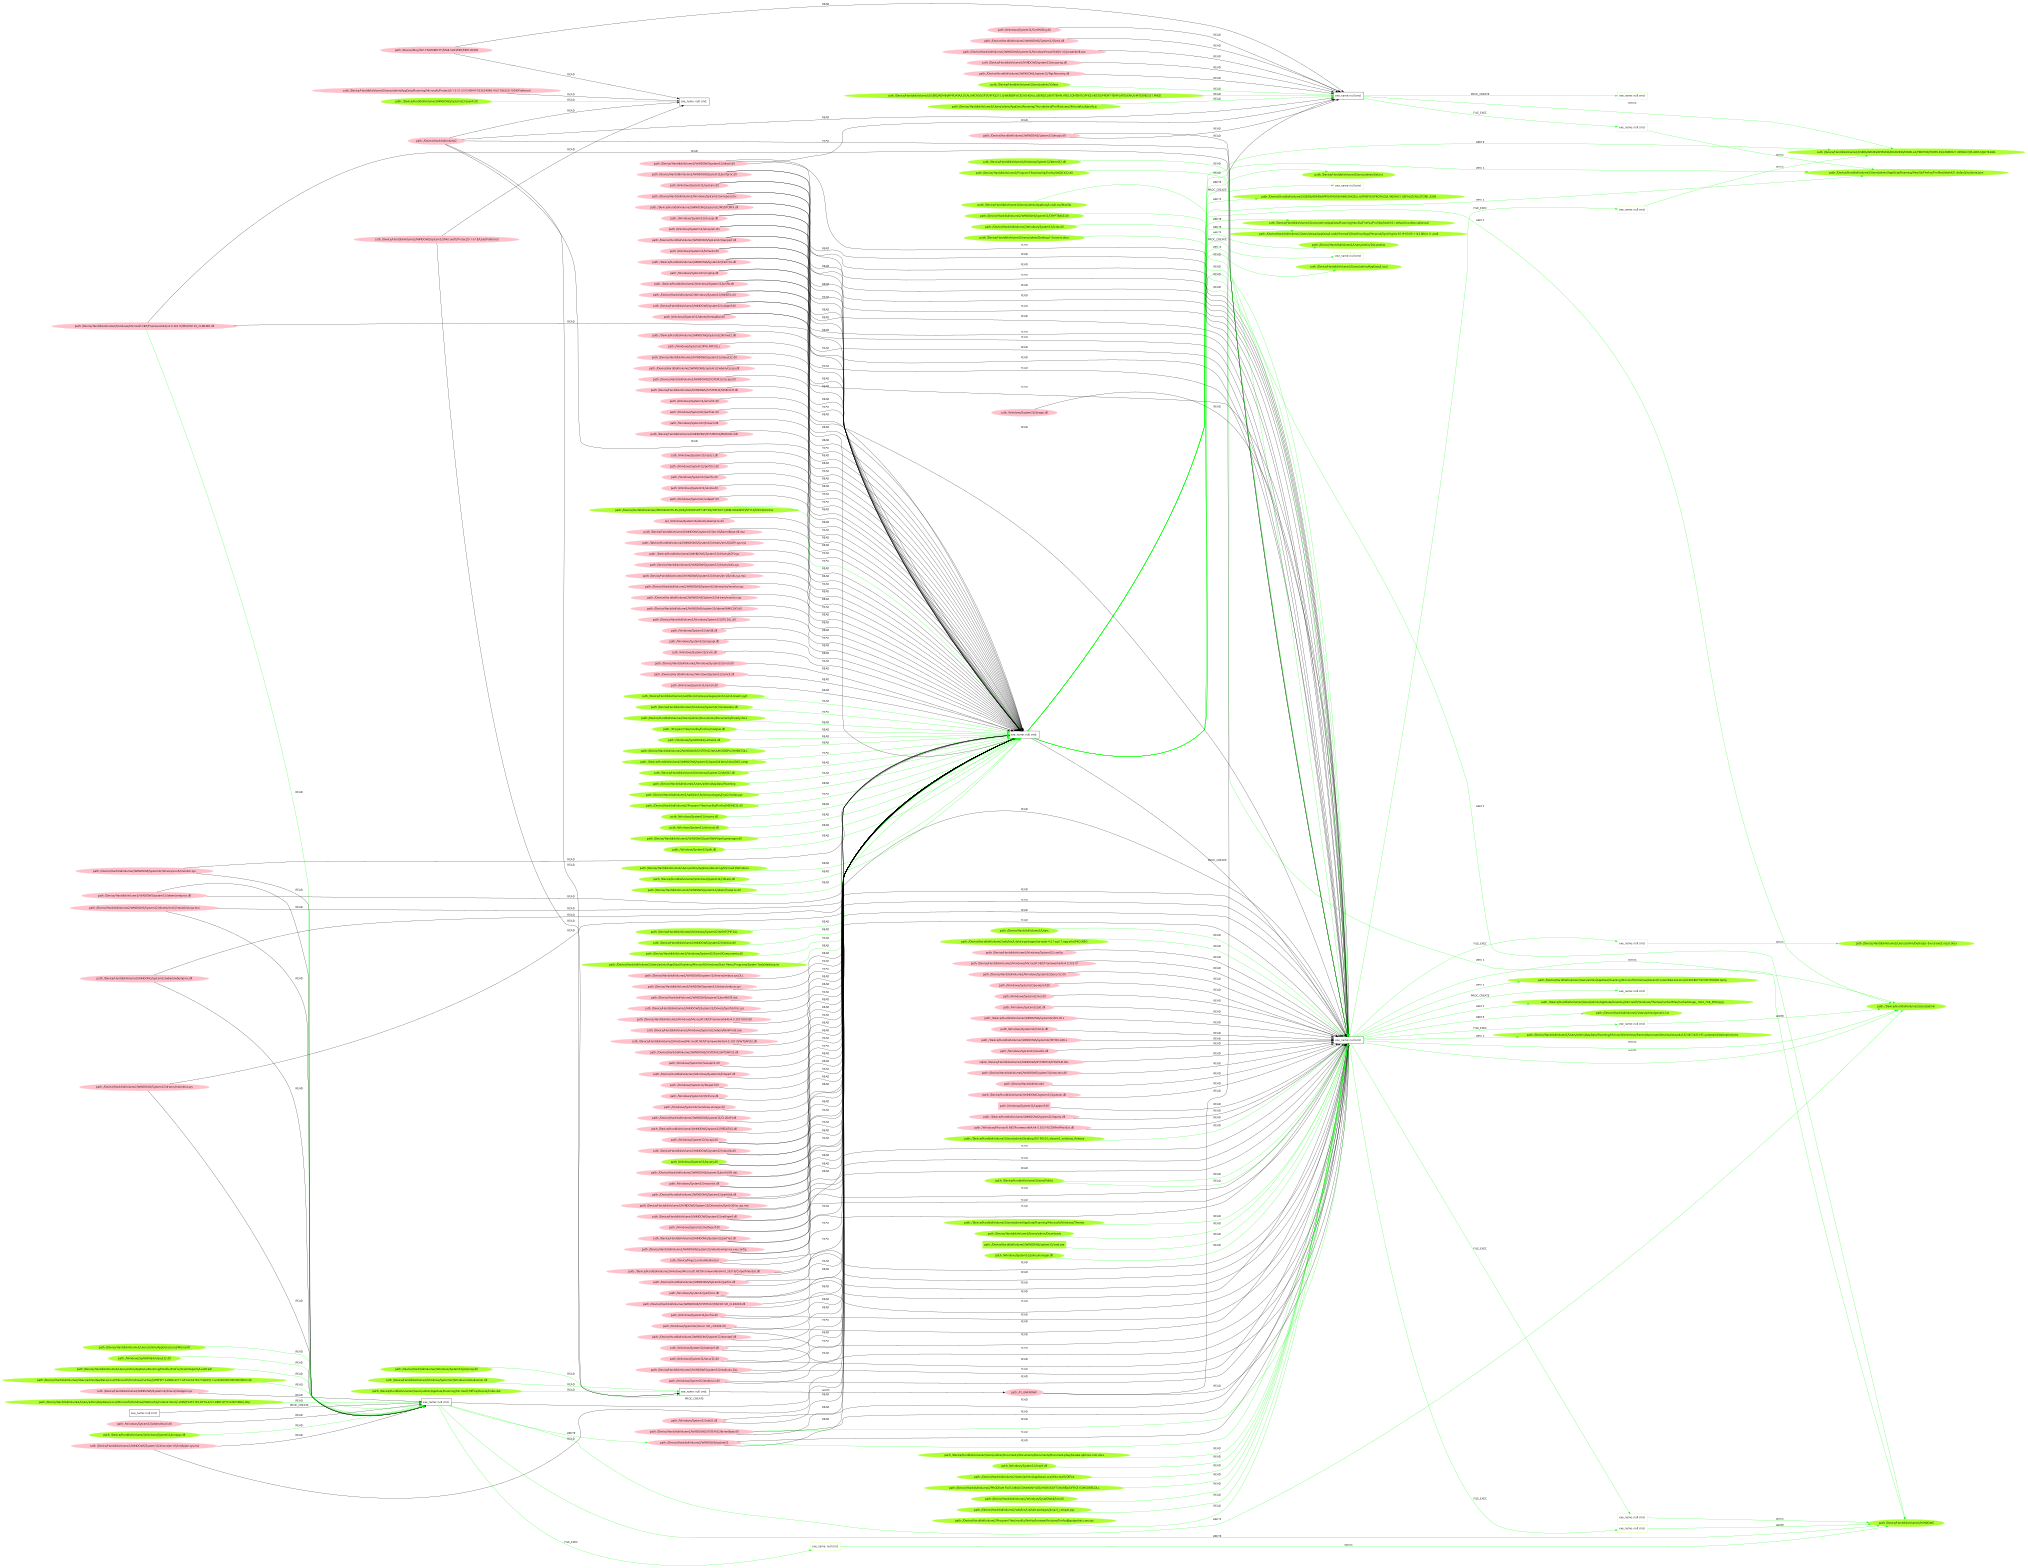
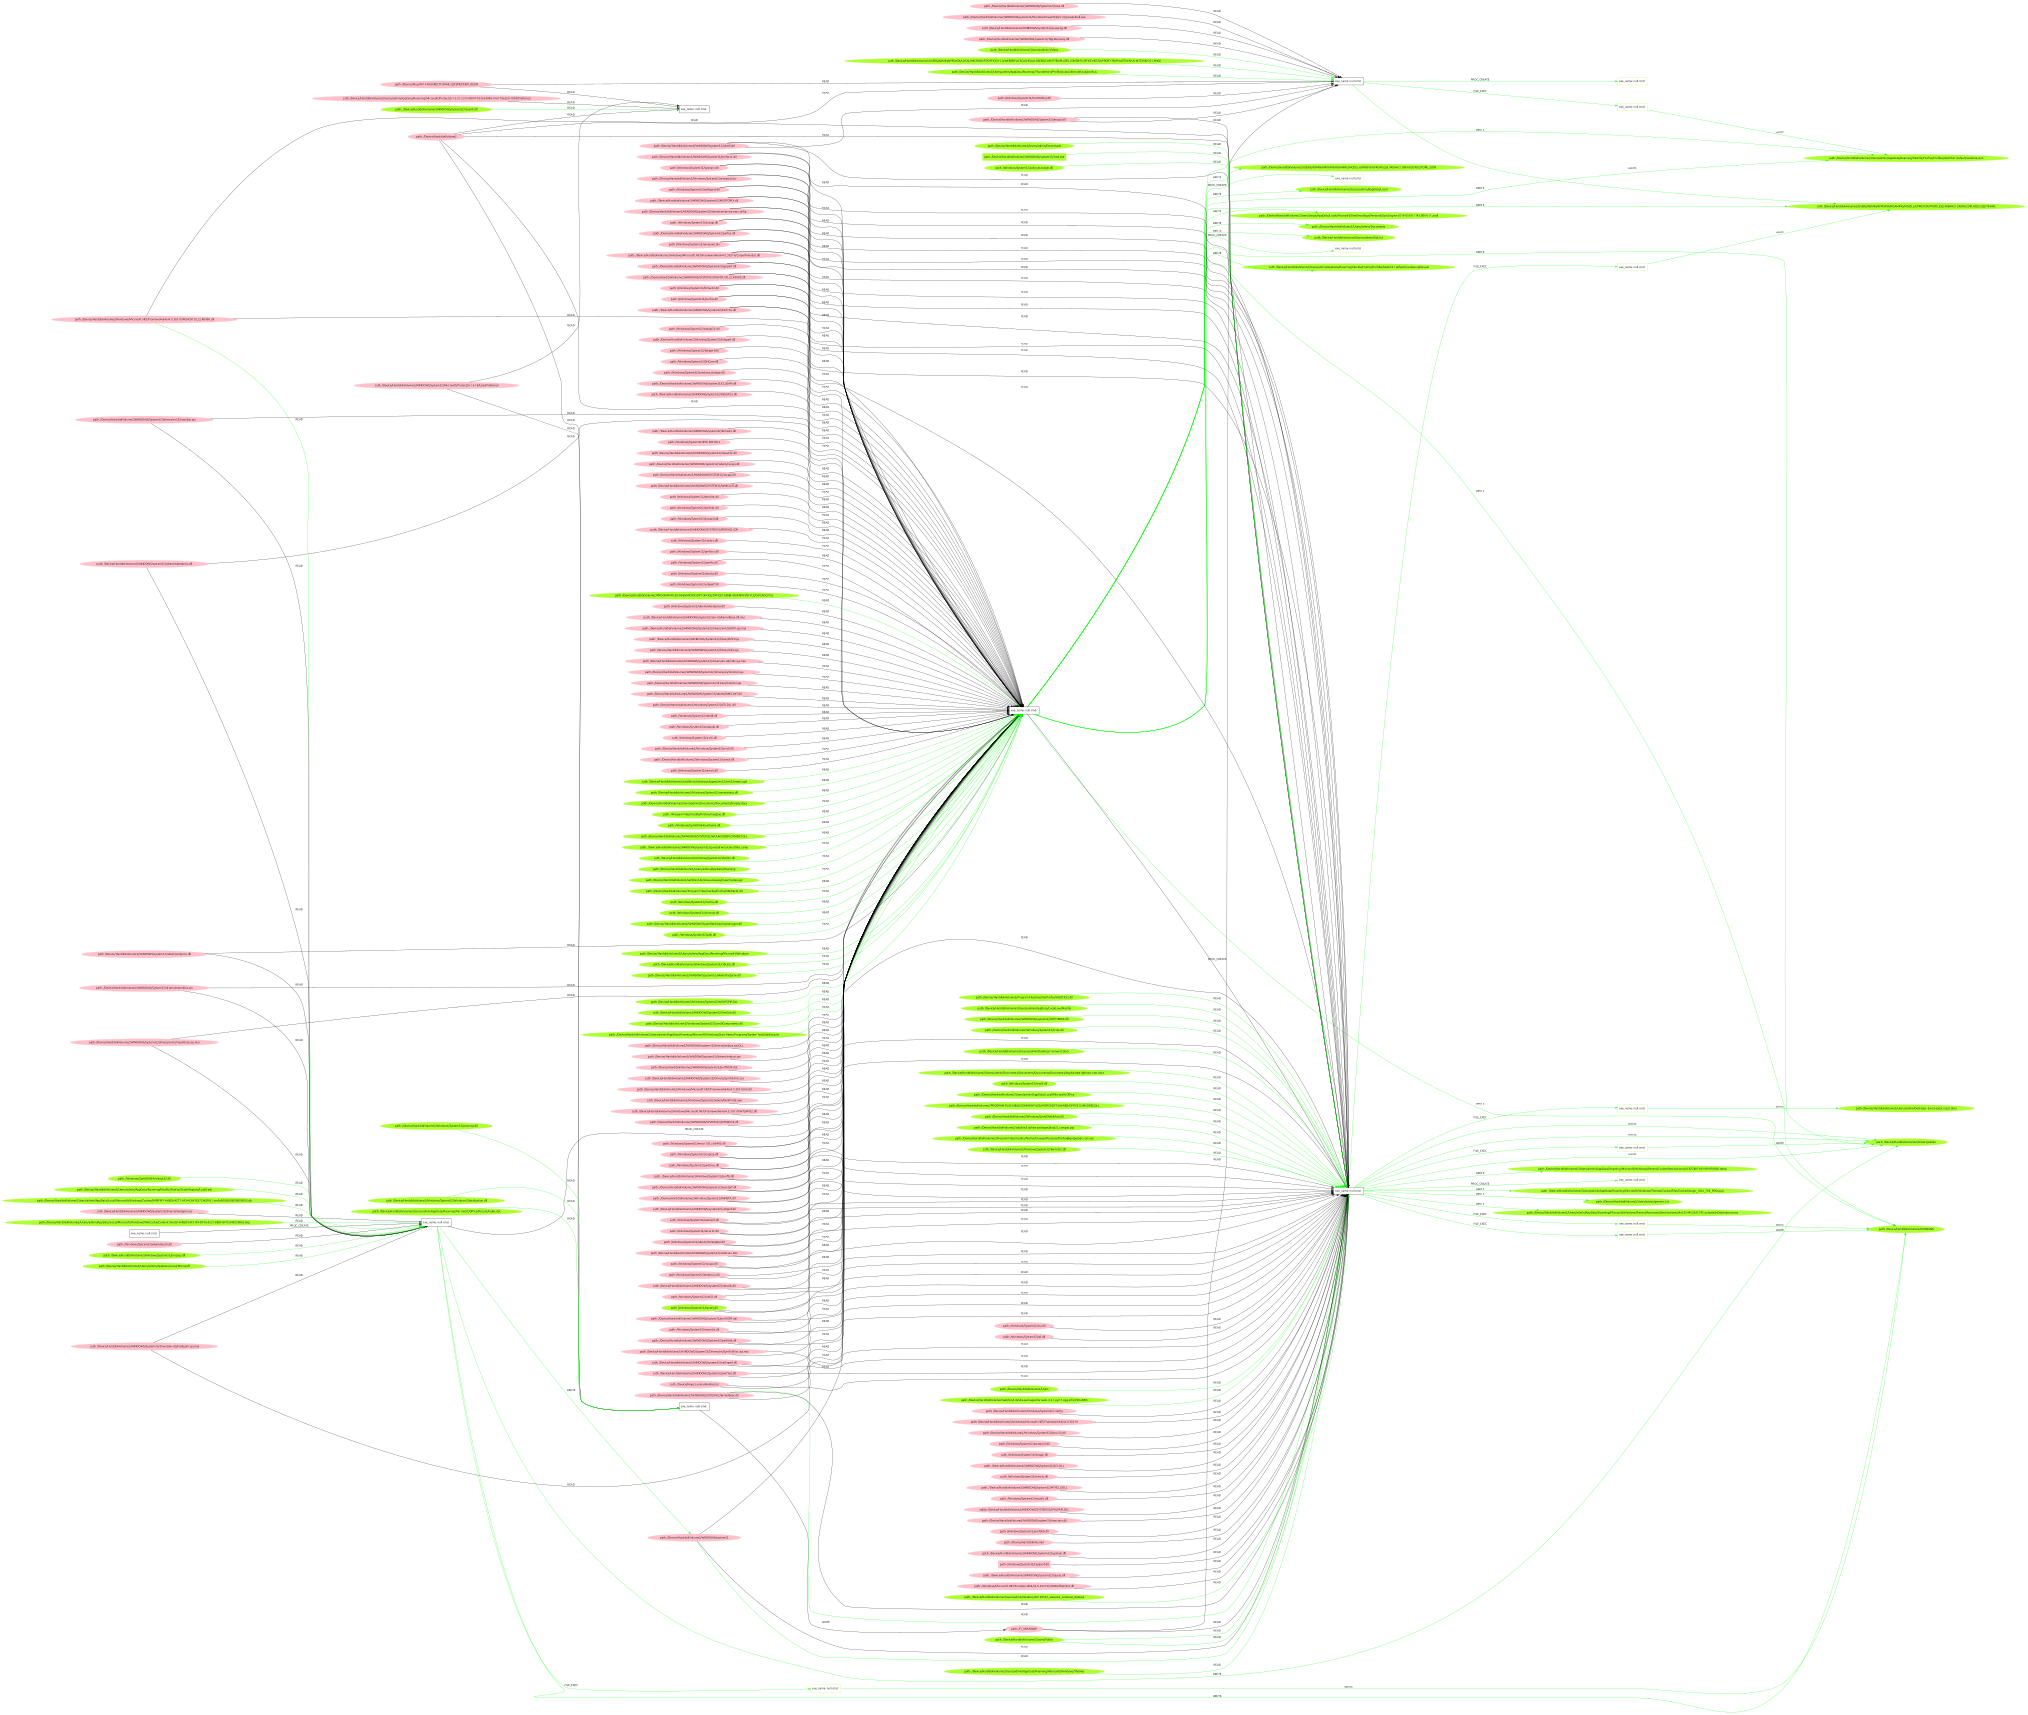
(694, 521) -> (694, 607)
(1906, 1006) -> (1906, 1142)
none -> (1024, 1532)
